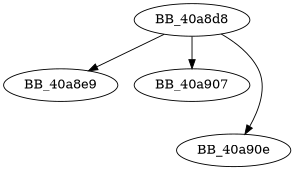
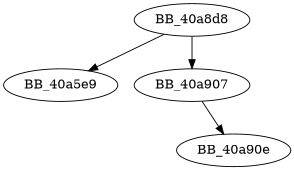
(260, 73) -> (210, 114)
(61, 85) -> (61, 85)
